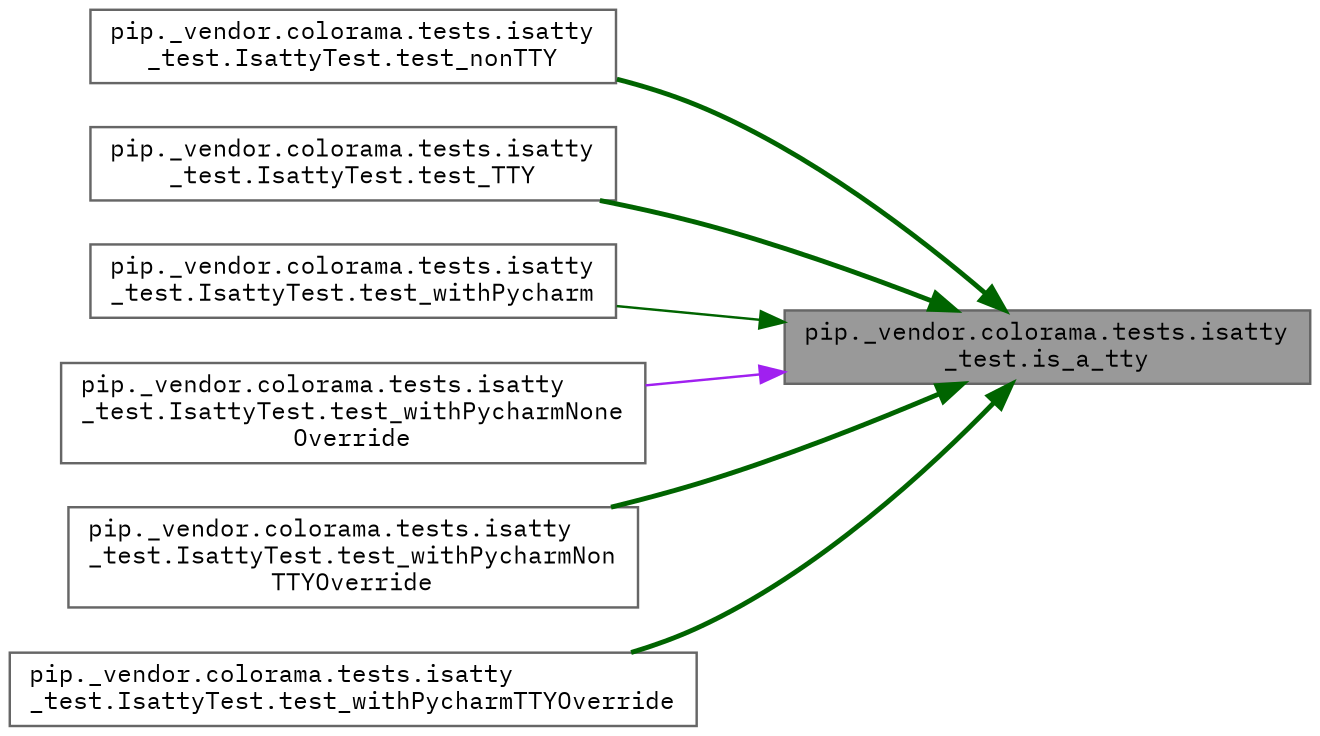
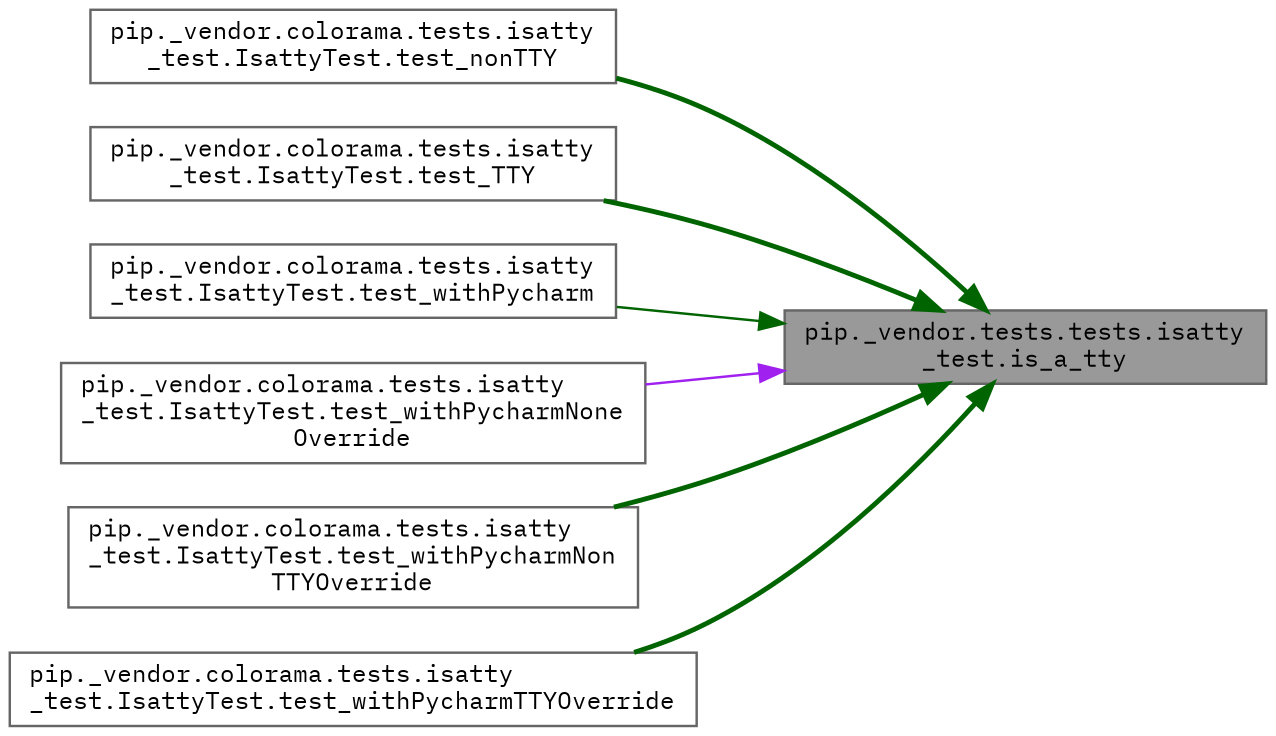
(1047, 347) -> (1025, 347)
